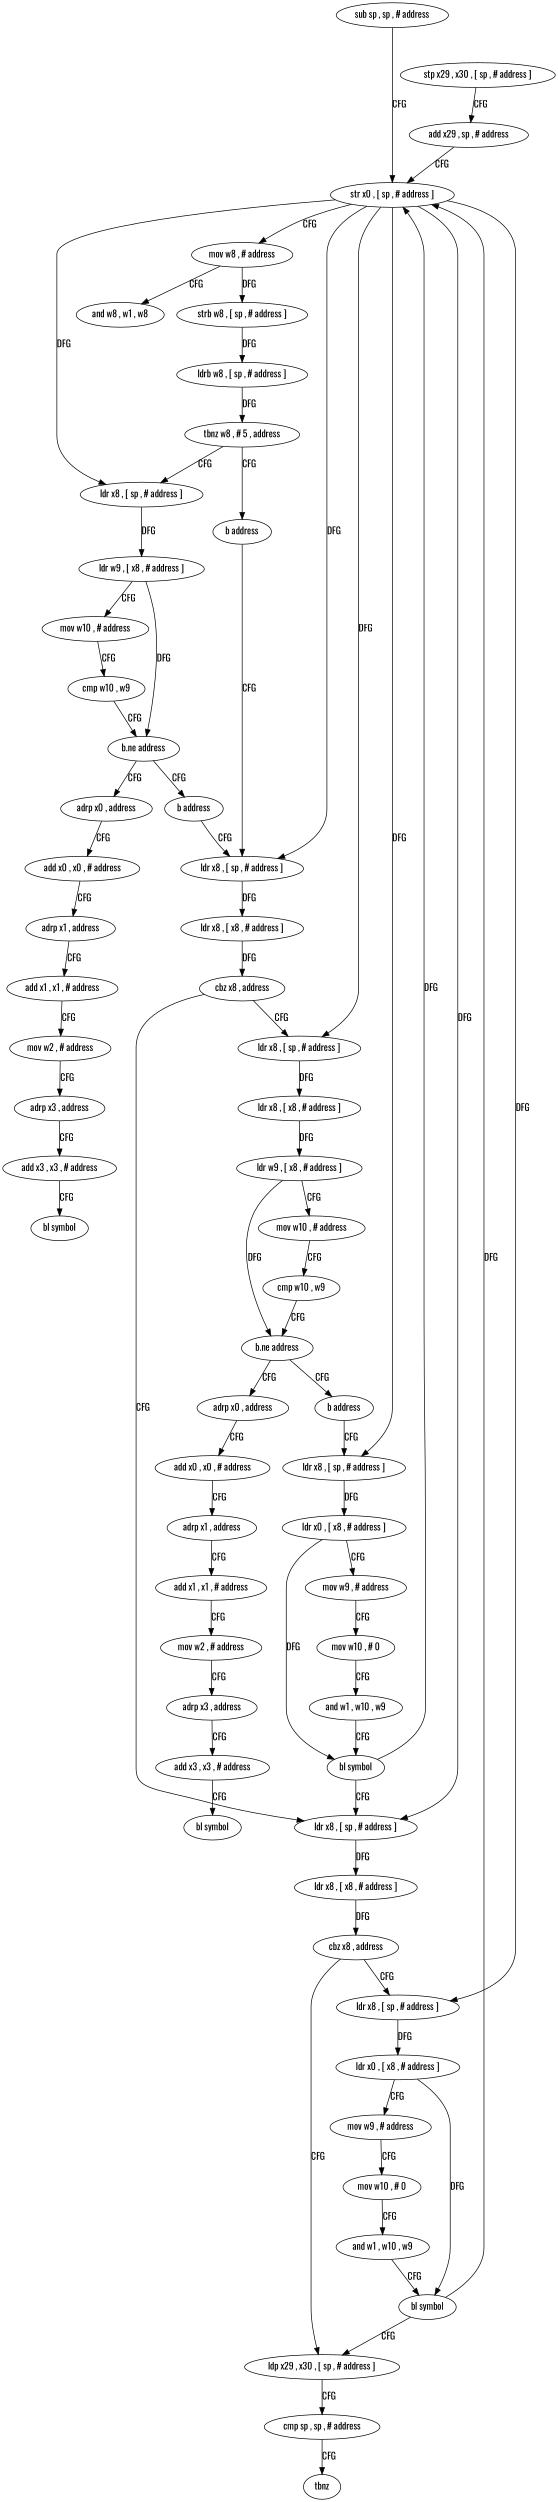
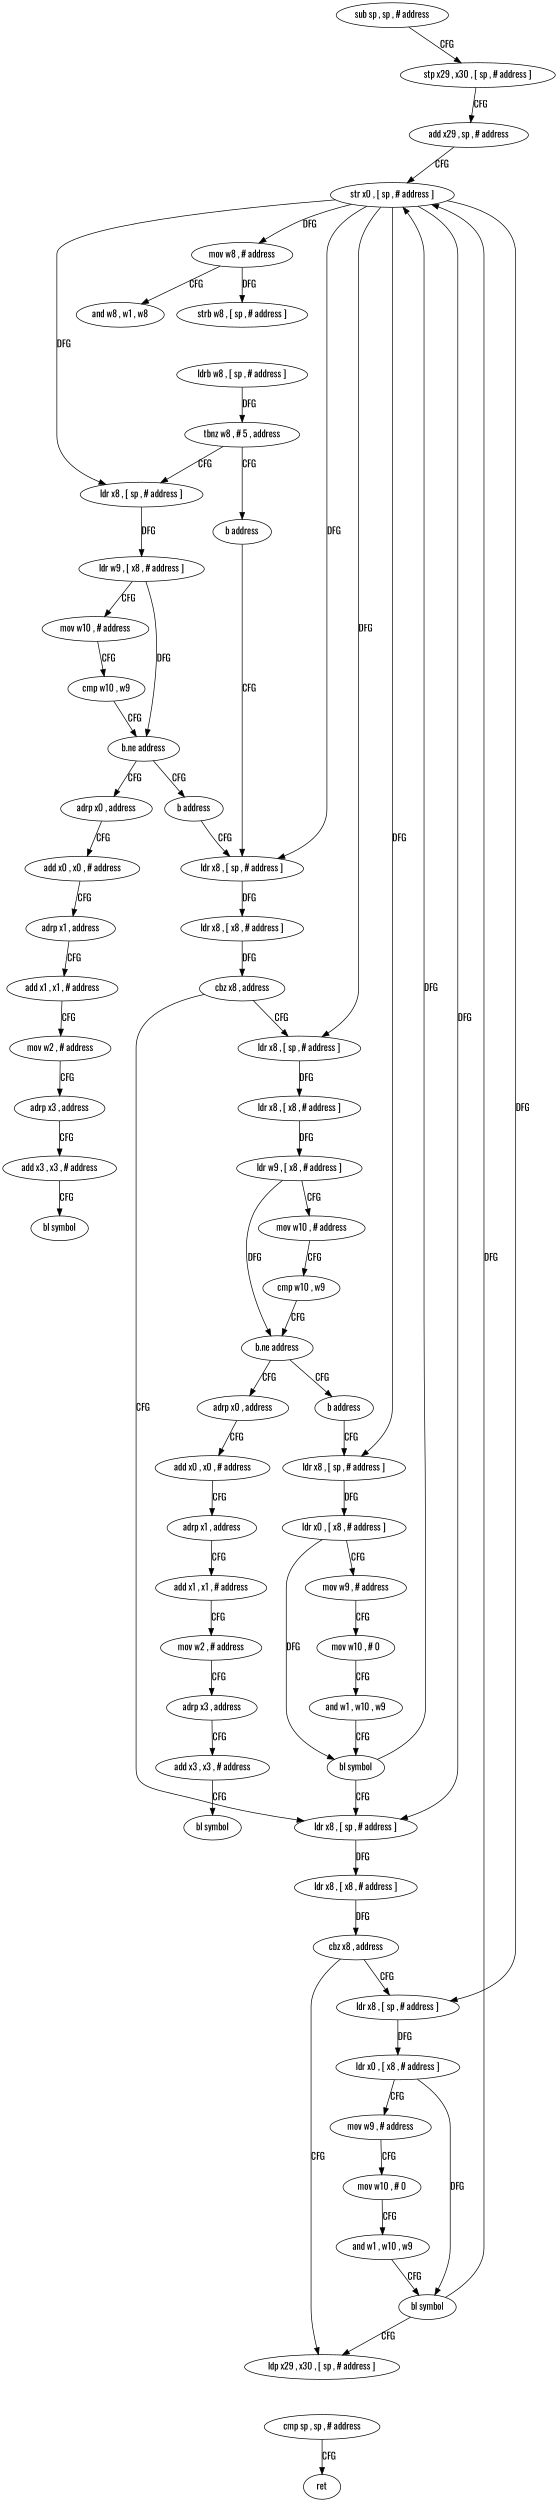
(392, 102) -> (432, 43)
(310, 225) -> (310, 225)
(242, 341) -> none
(322, 2394) -> none
(322, 2487) -> (322, 2487)
